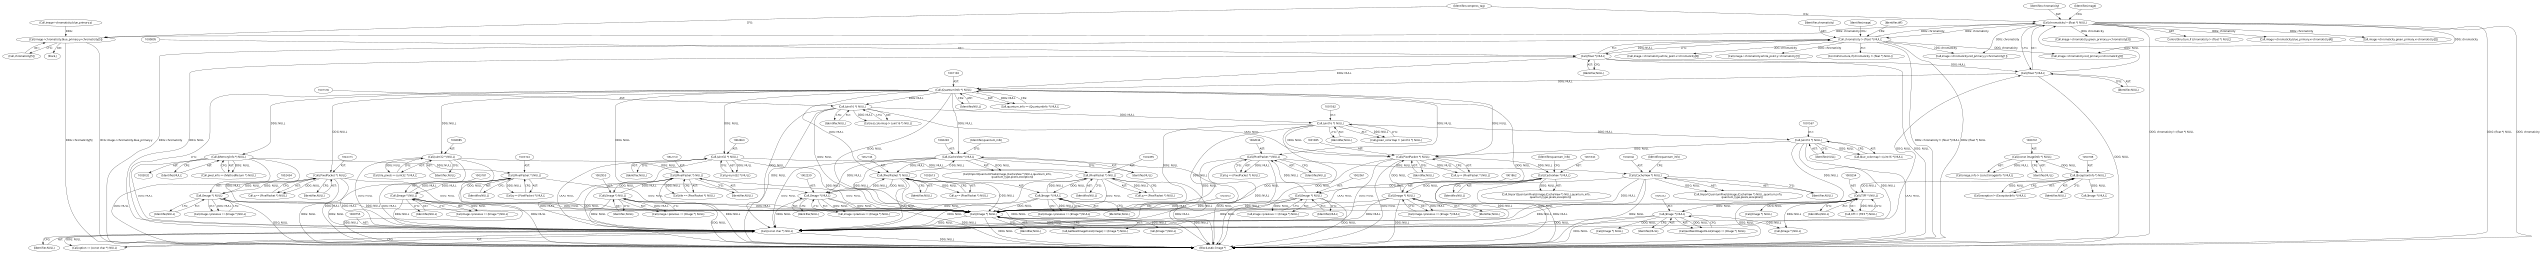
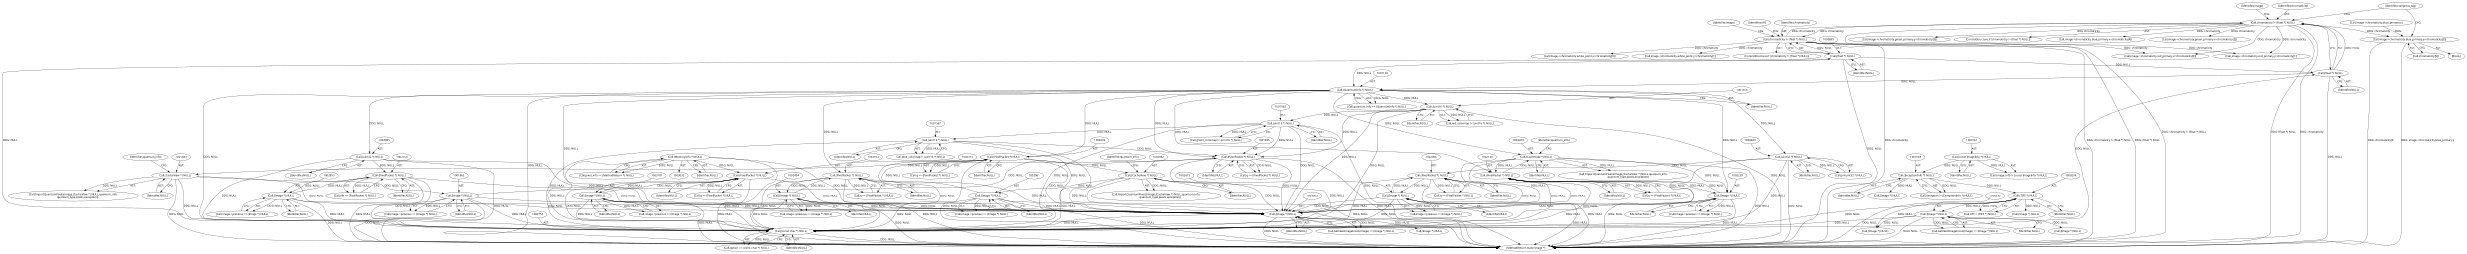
(422, 95) -> none
(194, 157) -> (211, 157)
(395, 176) -> none
(1213, 248) -> (1526, 248)
